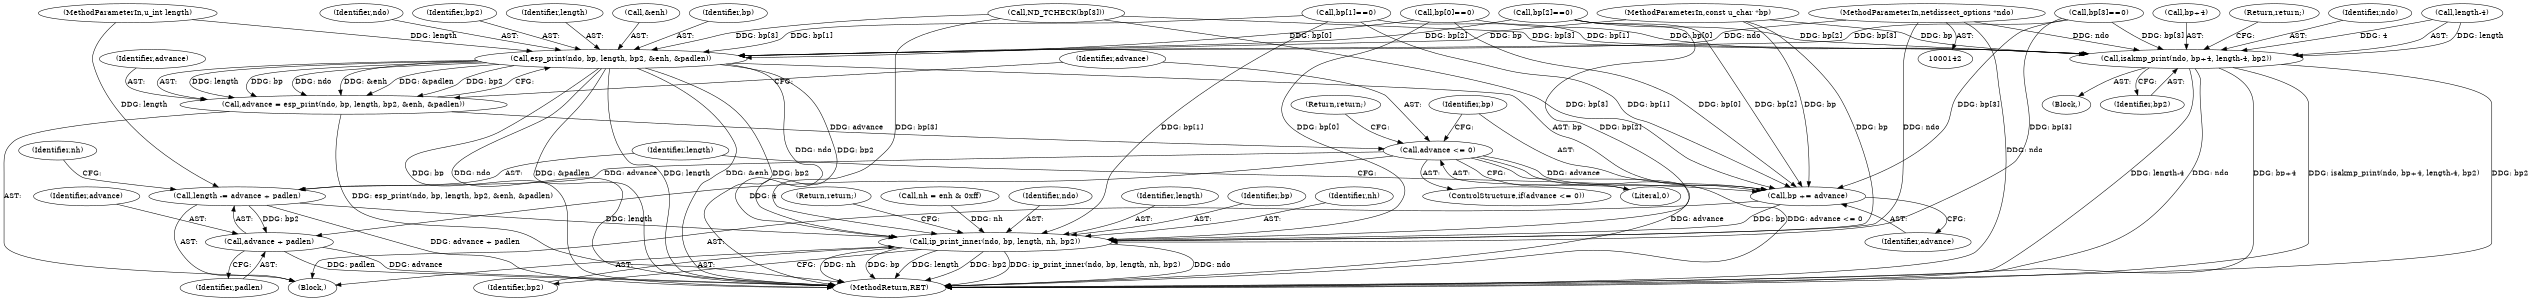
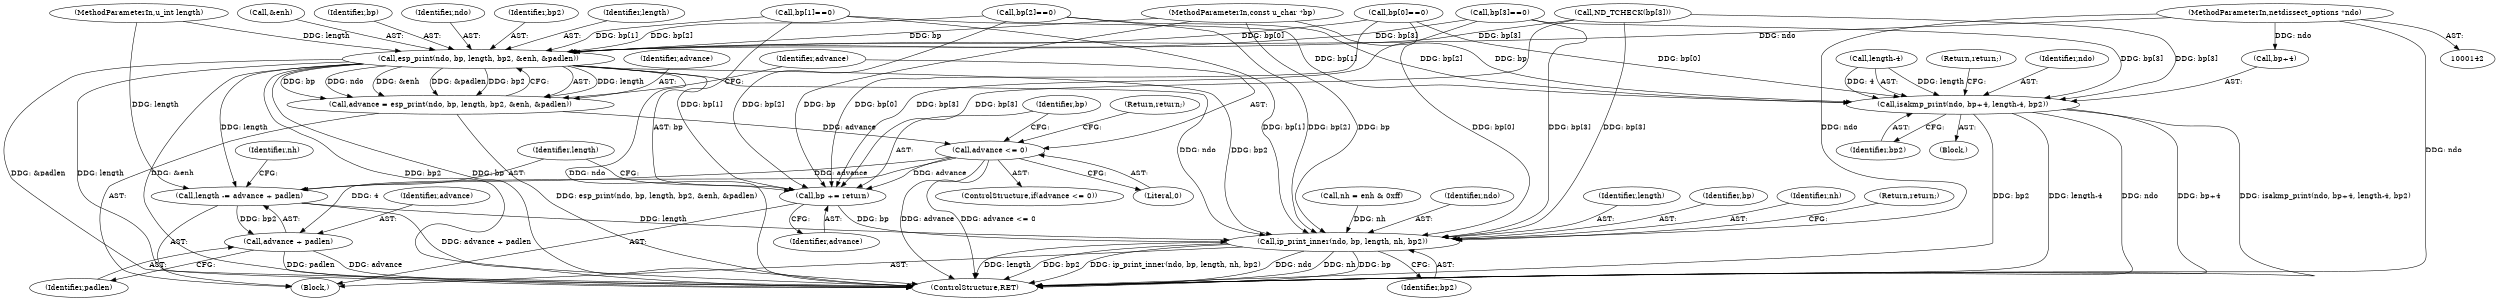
(2054, 36) -> (2275, 33)
none -> (241, 81)
(1808, 196) -> (833, 196)
(889, 288) -> (975, 288)
